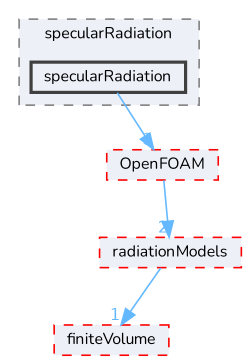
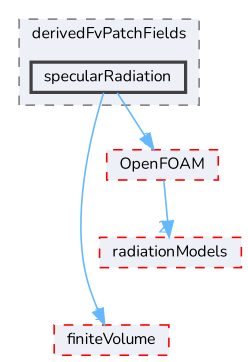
(109, 34) -> (109, 34)
(146, 290) -> (82, 201)
